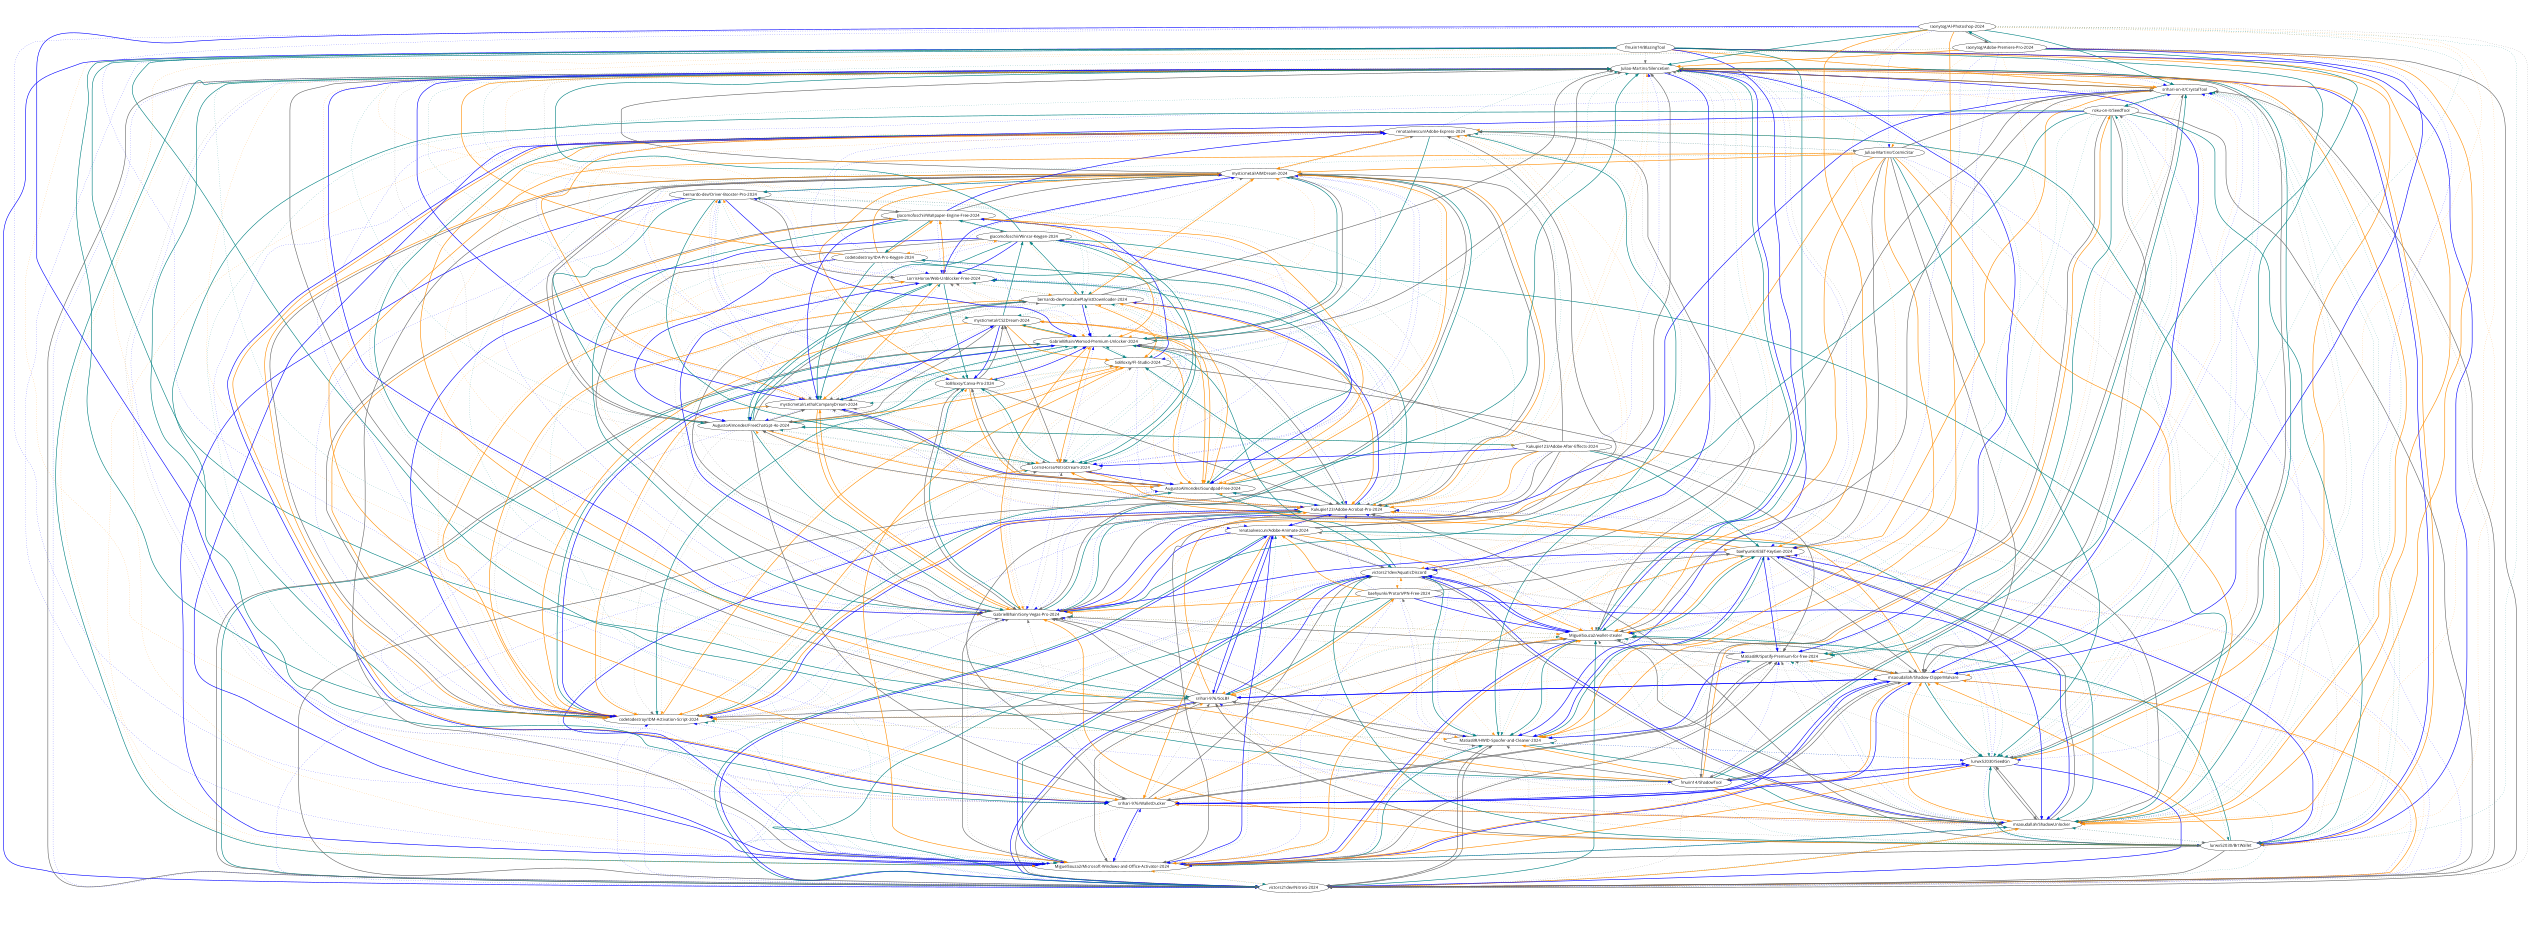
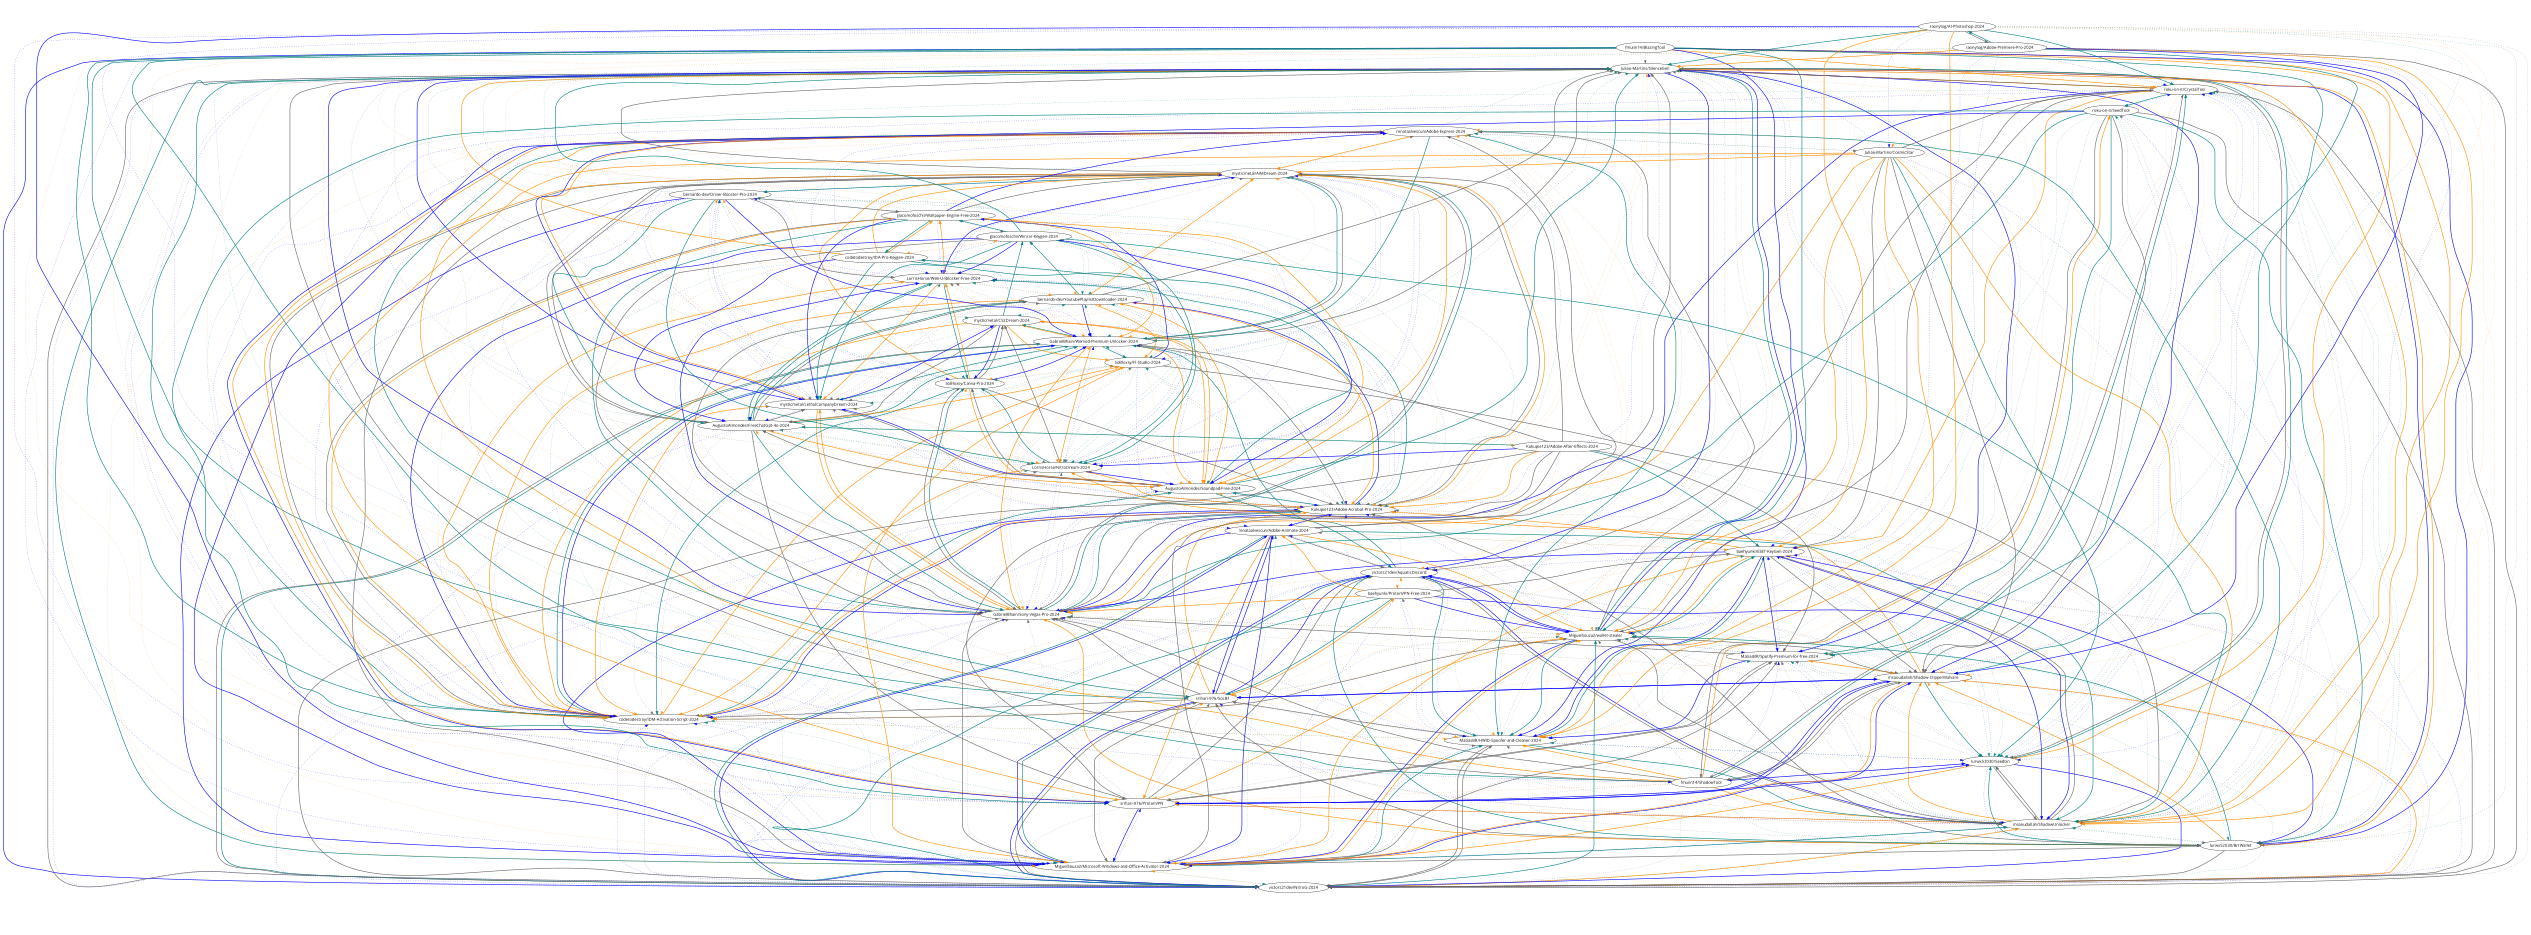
(2185, 90) -> (2185, 90)
(593, 159) -> (593, 159)
none -> (958, 330)
(1245, 436) -> (1245, 436)
(1777, 535) -> none
(1905, 788) -> none
(1142, 804) -> (1142, 804)
